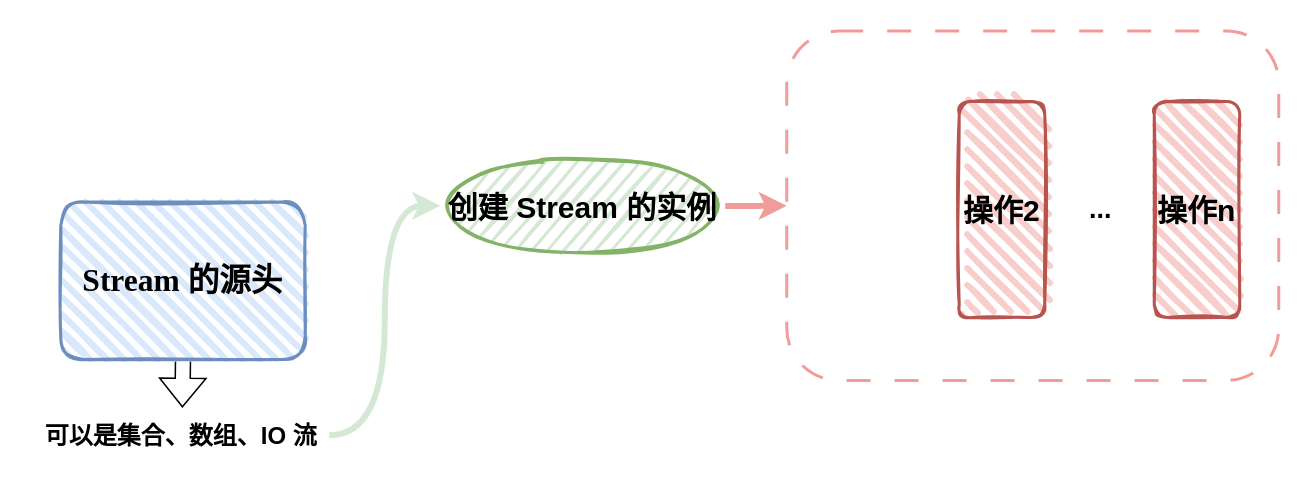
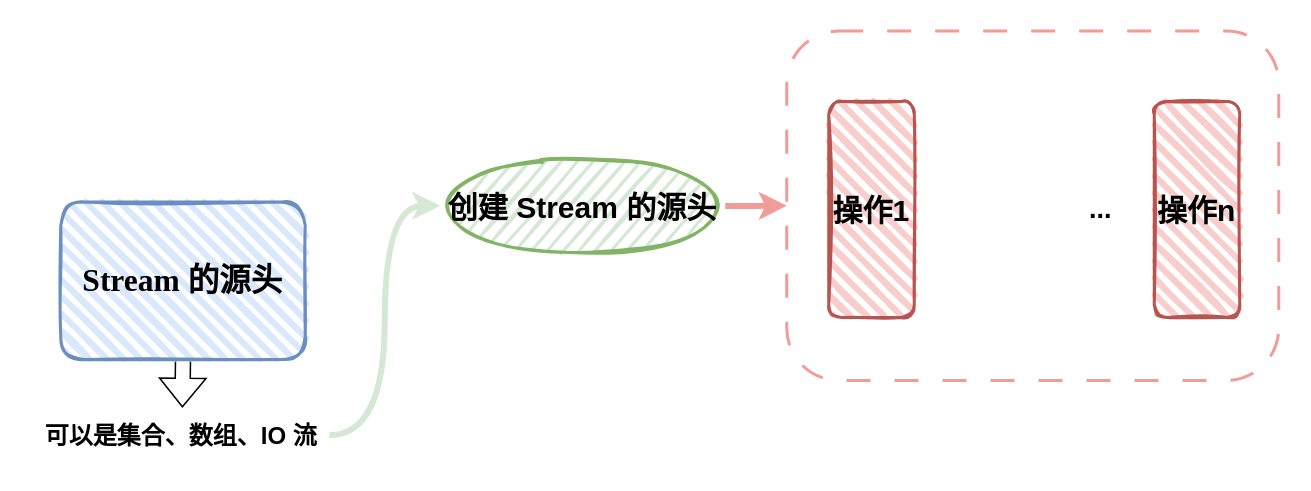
(583, 206) -> (583, 206)
none -> (872, 209)
(1002, 209) -> none
